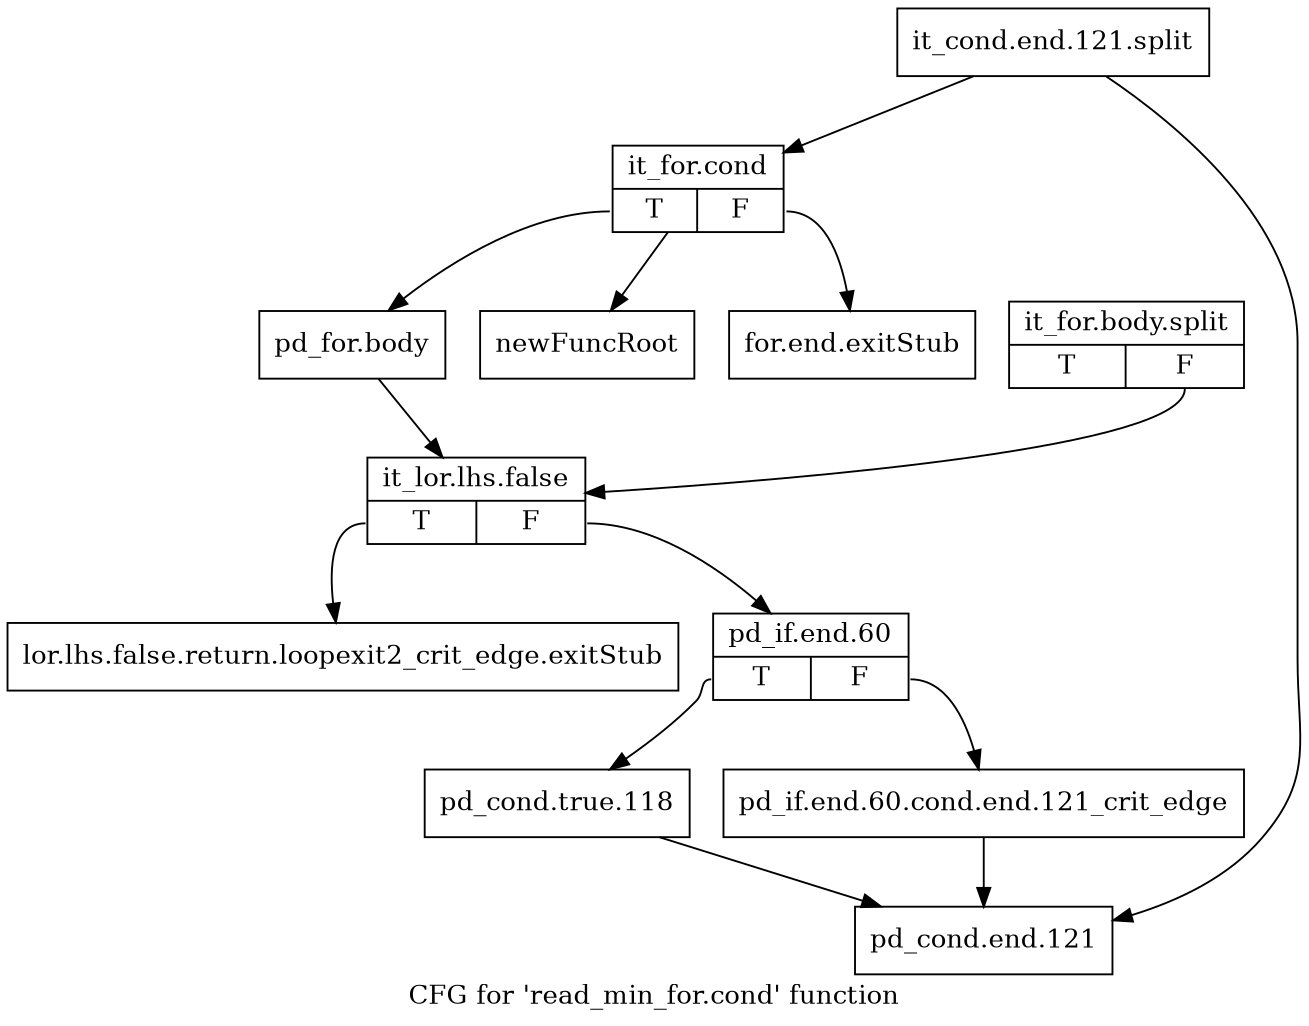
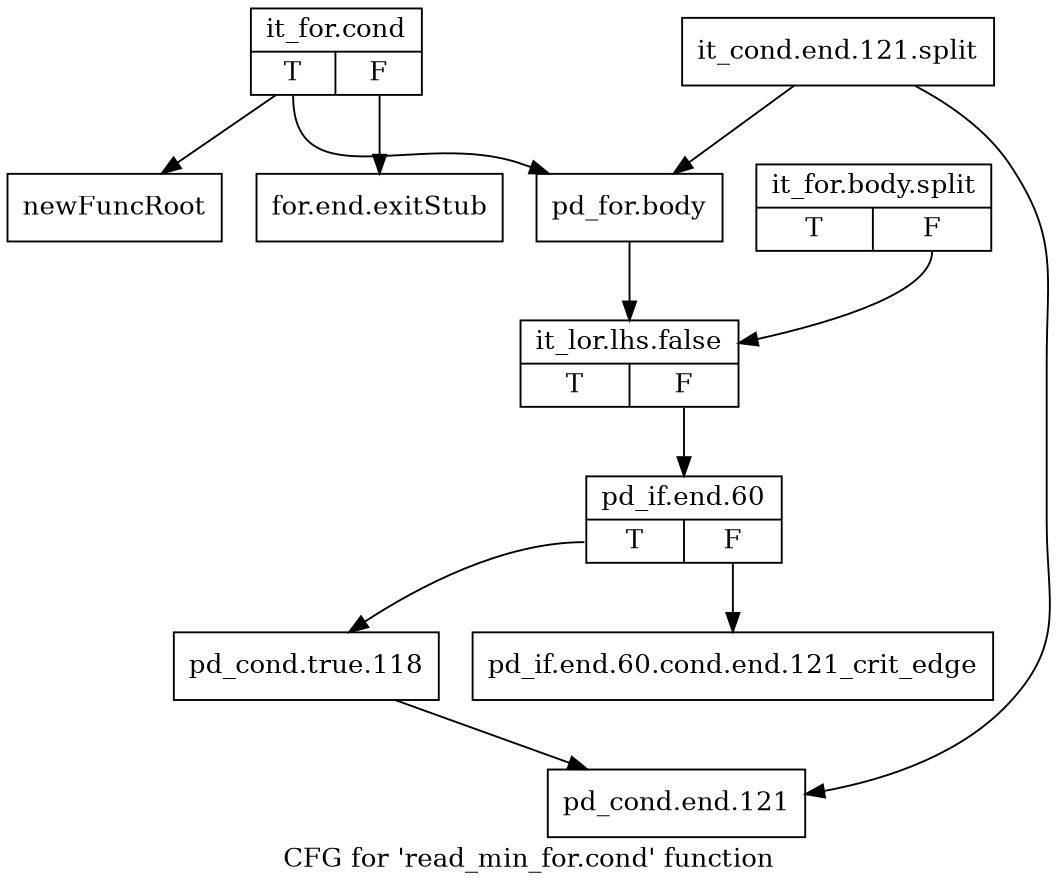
(888, 111) -> (742, 124)
(343, 657) -> none
(984, 863) -> none
